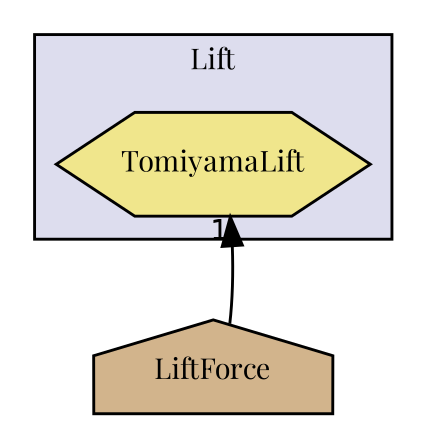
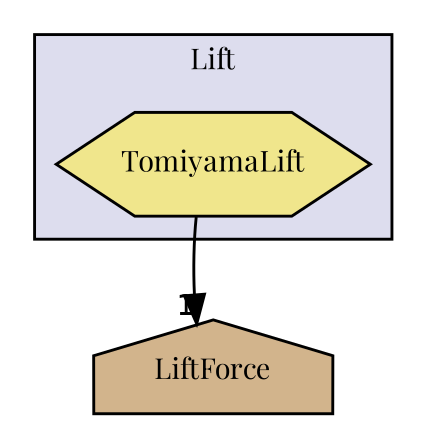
(232, 285) -> (194, 258)
